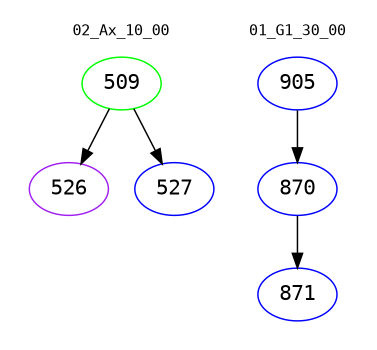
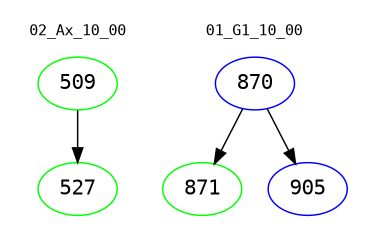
(298, 32) -> (255, 32)
(297, 129) -> (278, 130)
(69, 189) -> none
(174, 189) -> (78, 189)
(297, 295) -> (202, 189)
